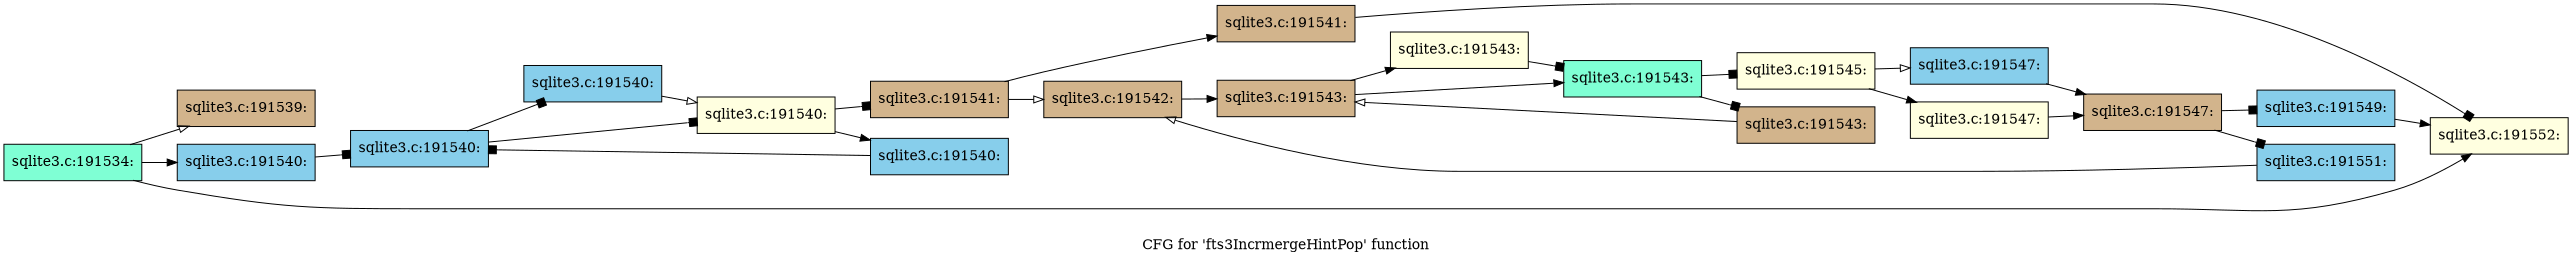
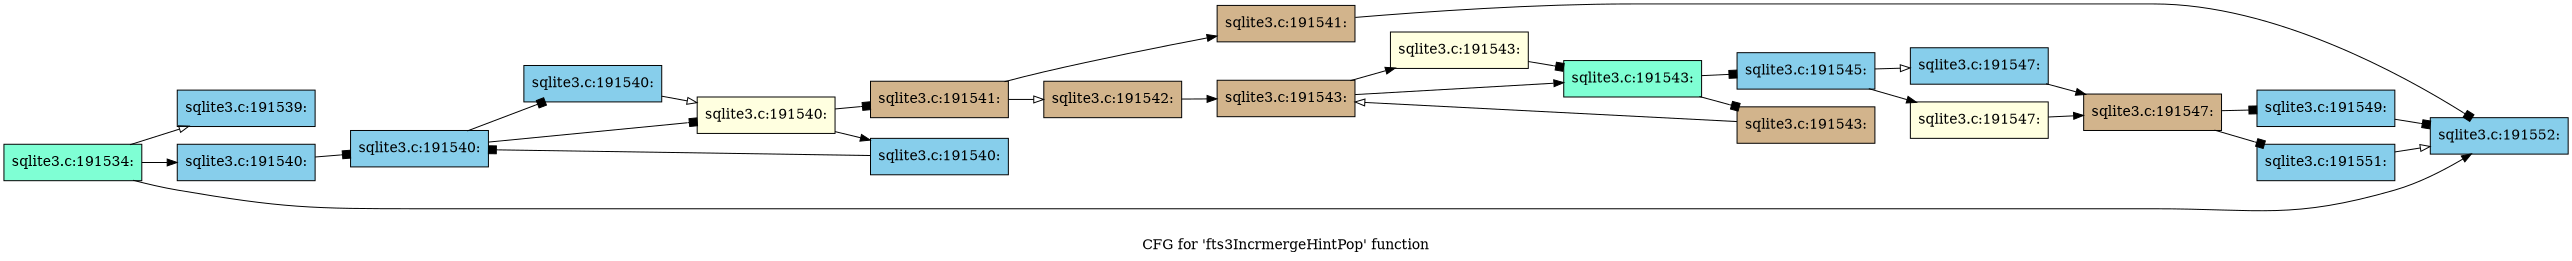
(1806, 71) -> (1806, 71)
(246, 108) -> (246, 108)
(2408, 121) -> (2408, 121)
(2499, 136) -> (2499, 136)
(1713, 171) -> (2408, 150)
